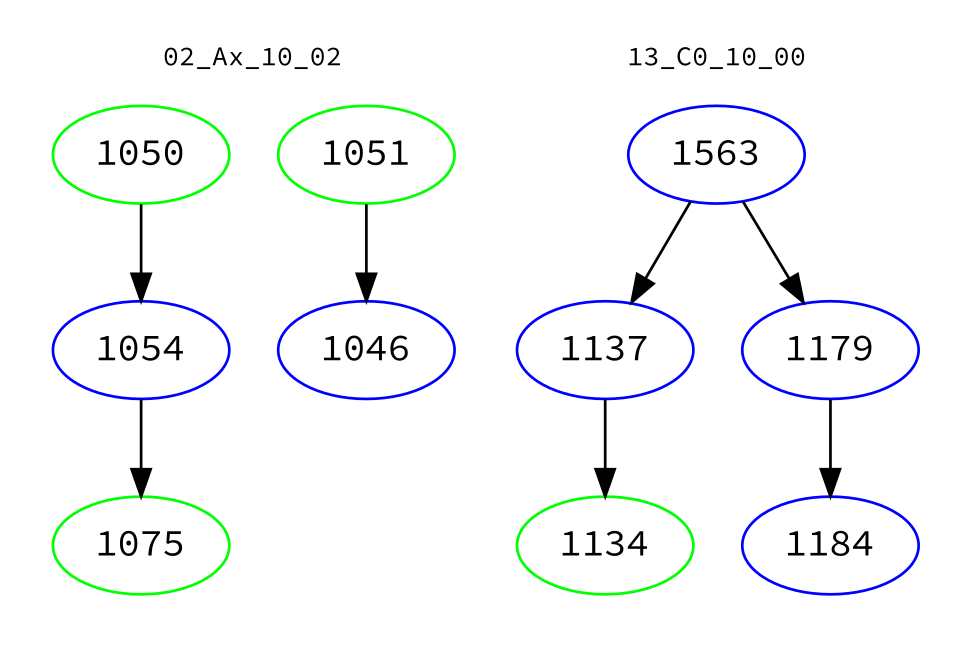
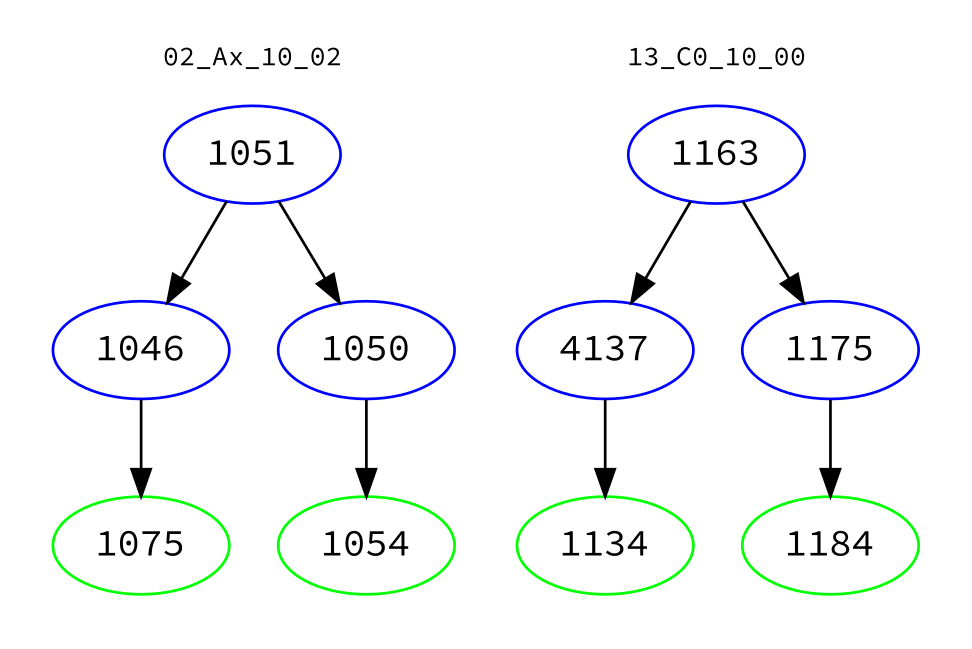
(141, 155) -> (366, 350)
(366, 155) -> (252, 155)
(716, 155) -> (716, 155)
none -> (302, 240)
(141, 350) -> (366, 545)
(605, 350) -> (605, 350)
(830, 350) -> (830, 350)
(141, 434) -> (141, 434)
(830, 545) -> (830, 545)
